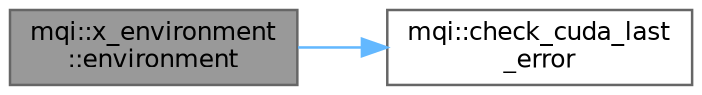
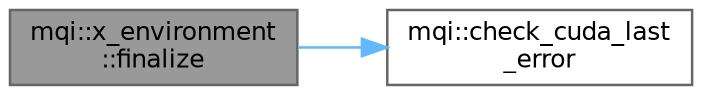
(154, 47) -> (154, 47)
